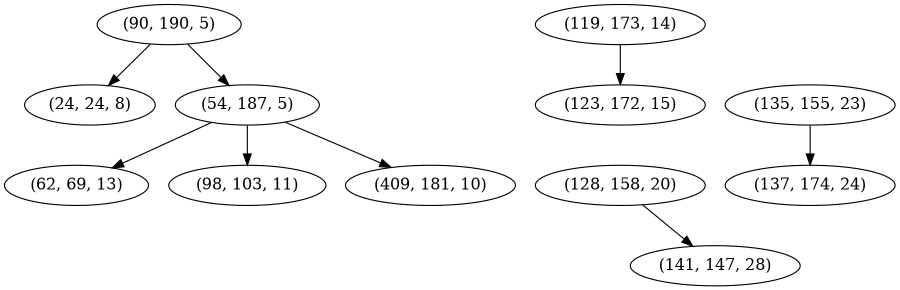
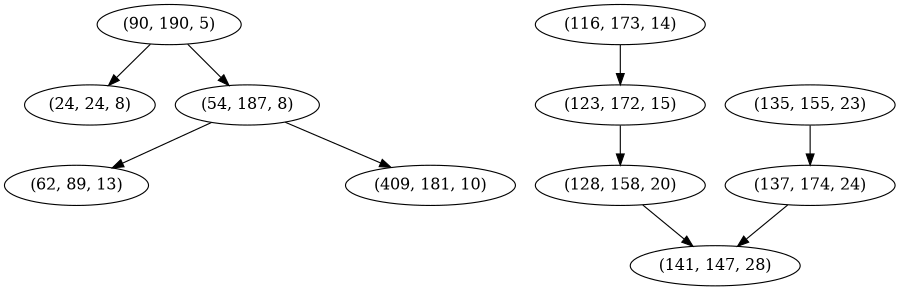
(620, 25) -> (620, 25)
(247, 105) -> (247, 105)
none -> (620, 140)
(76, 185) -> (76, 185)
(247, 185) -> none
none -> (767, 222)
